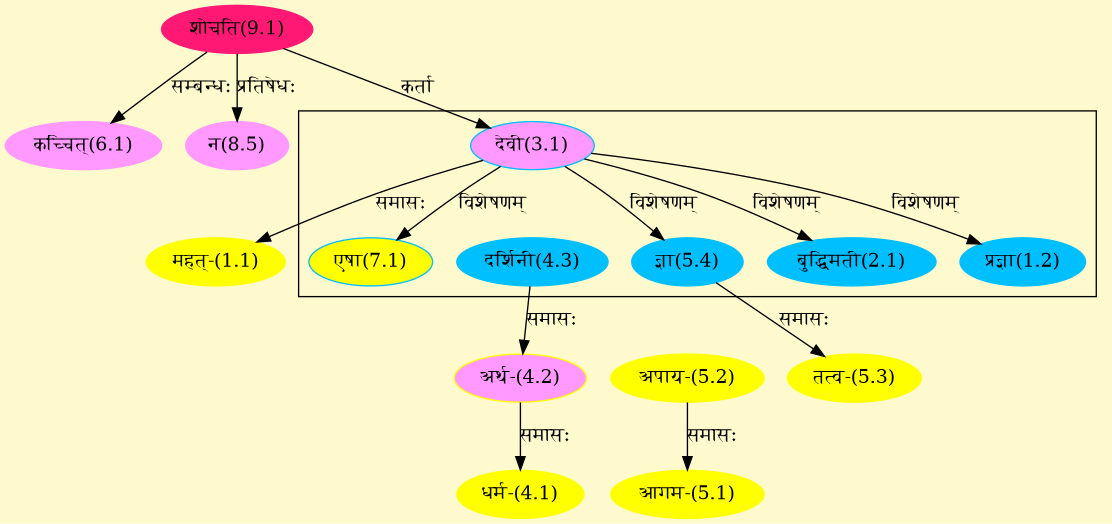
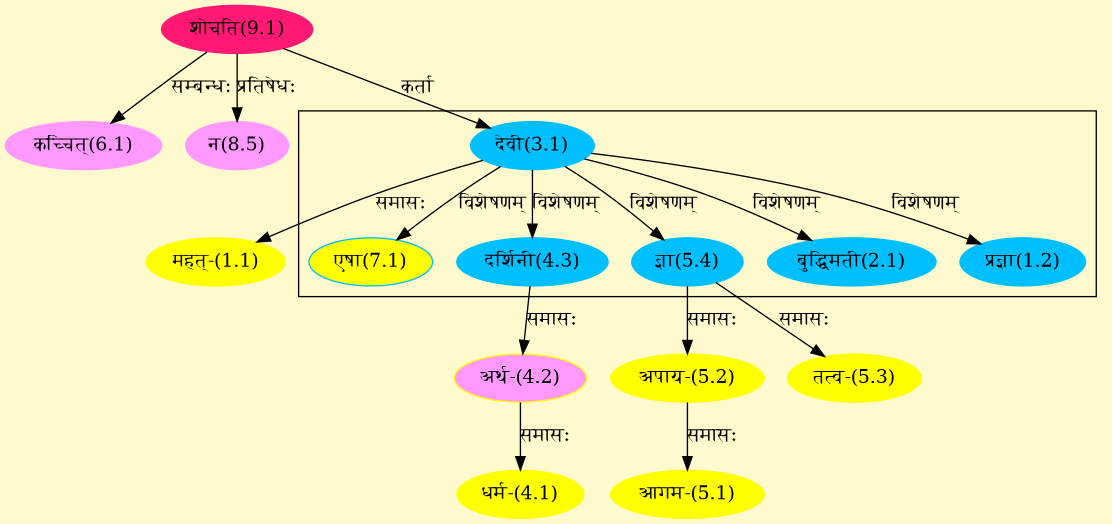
(532, 146) -> (532, 146)
none -> (532, 197)
none -> (687, 313)
